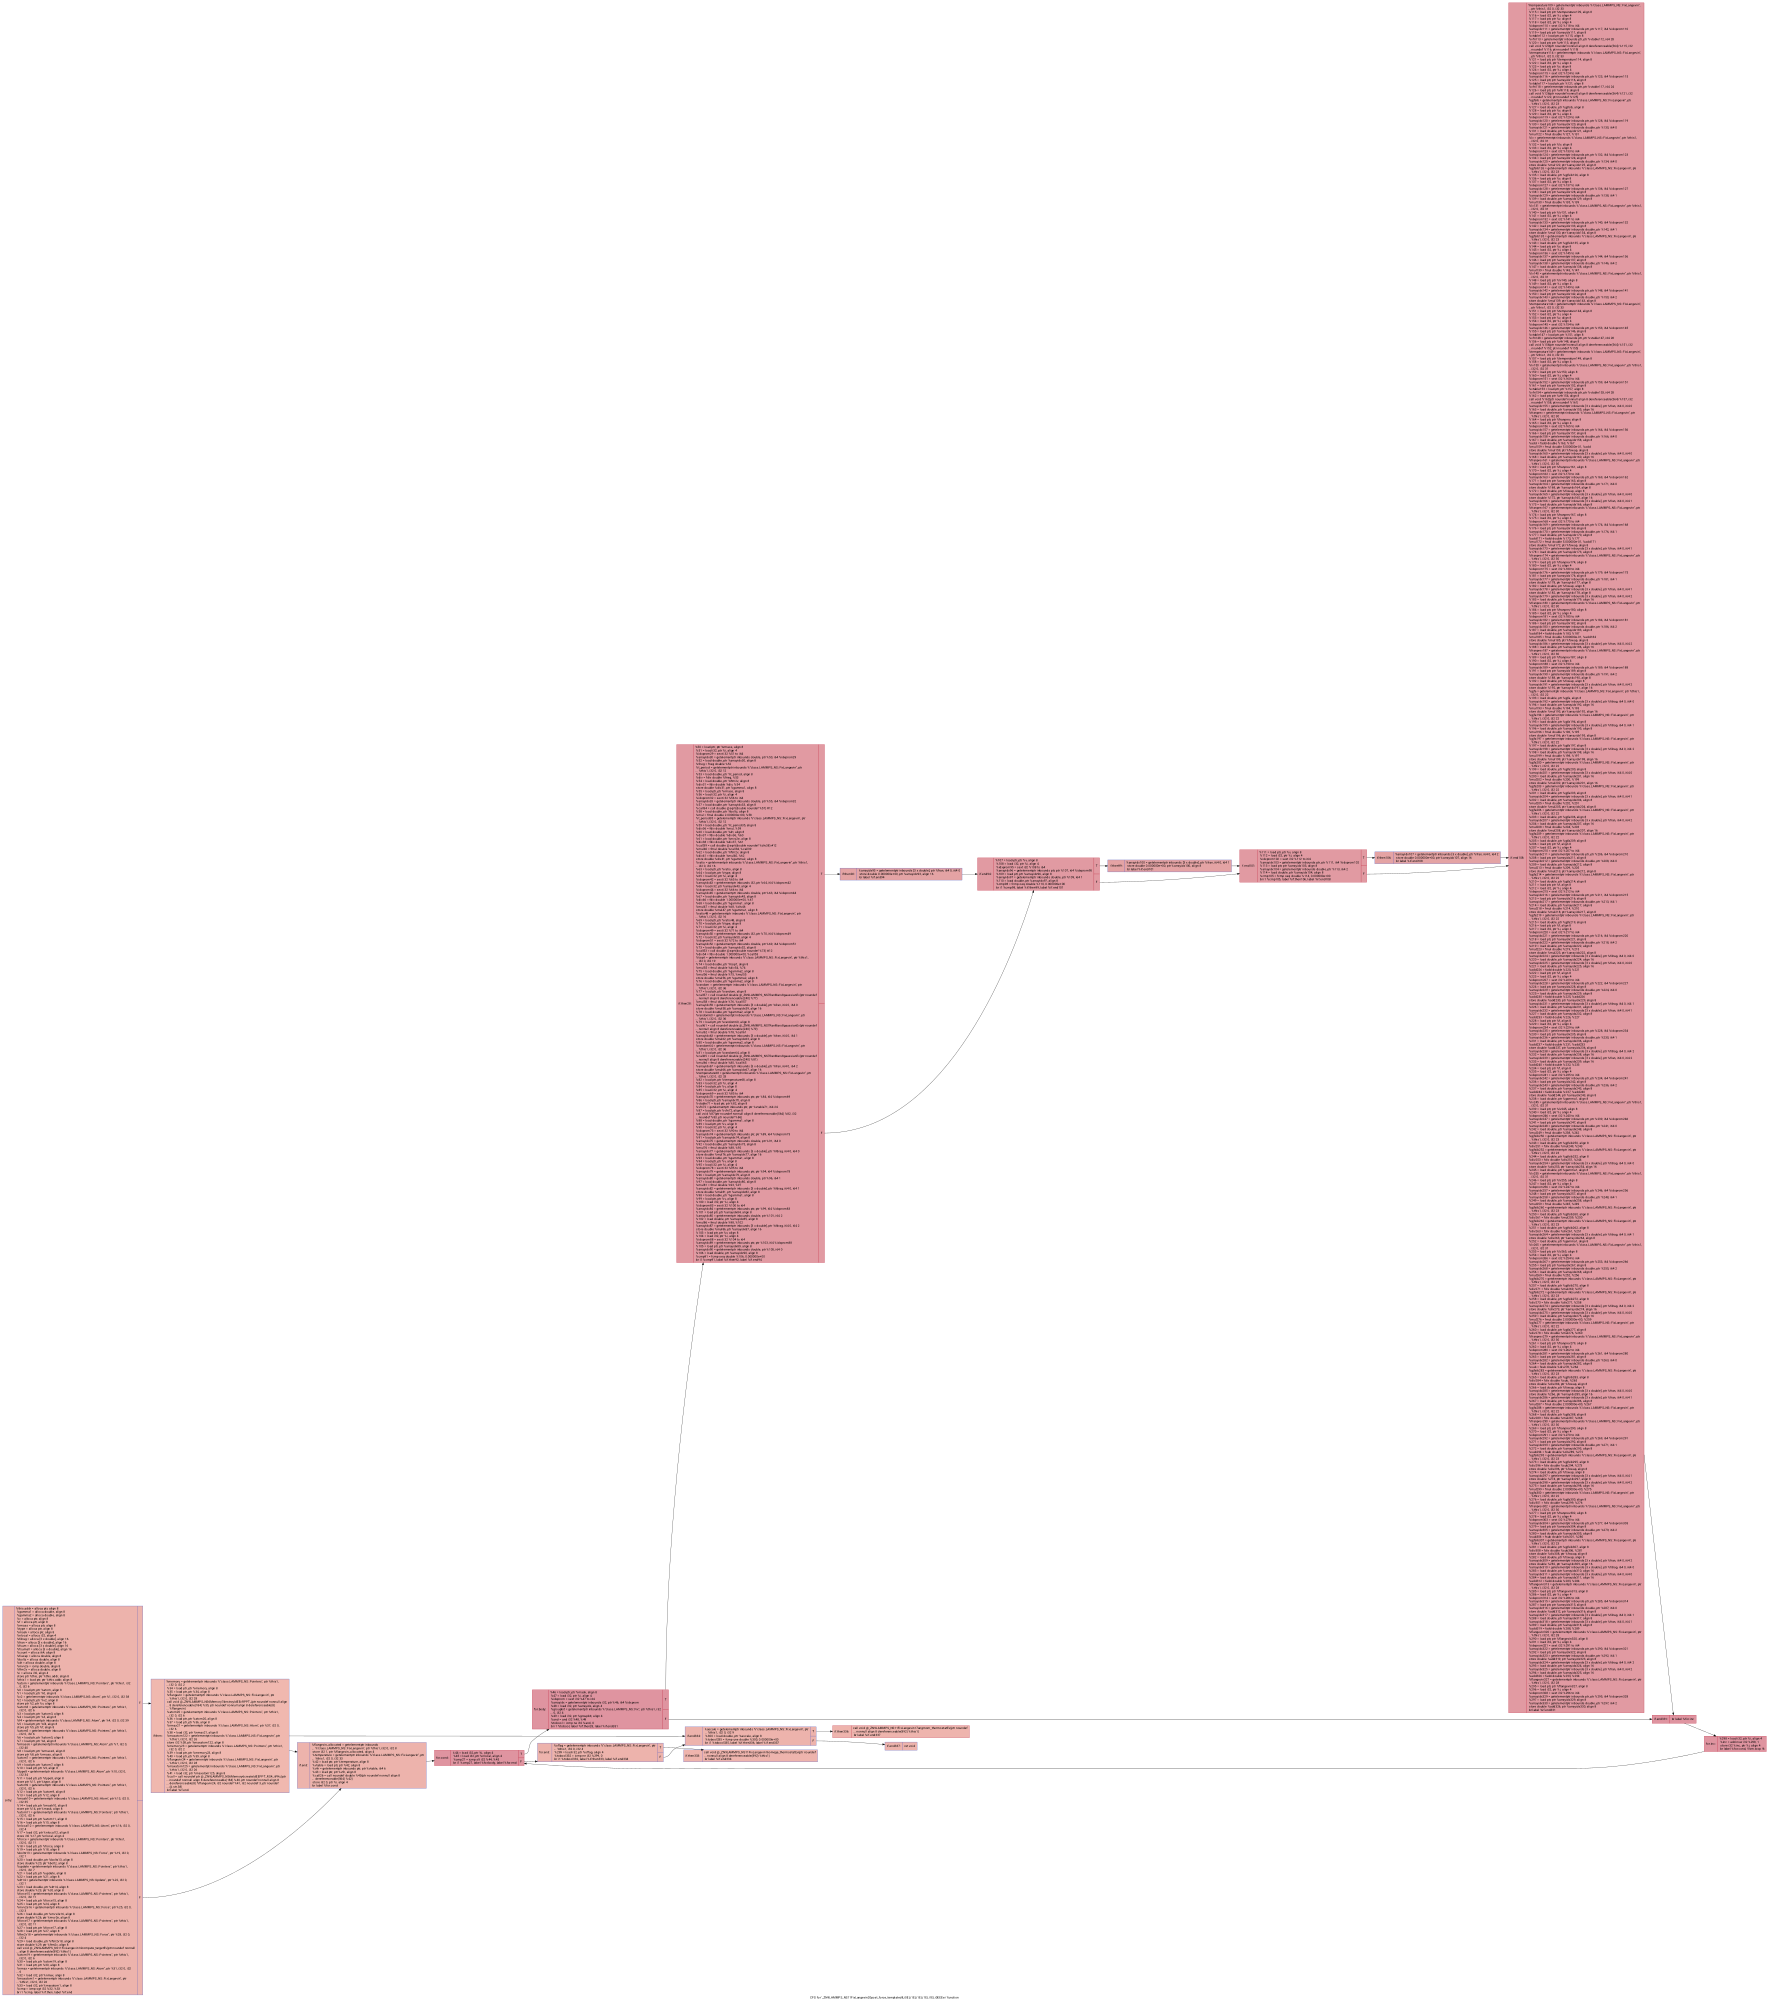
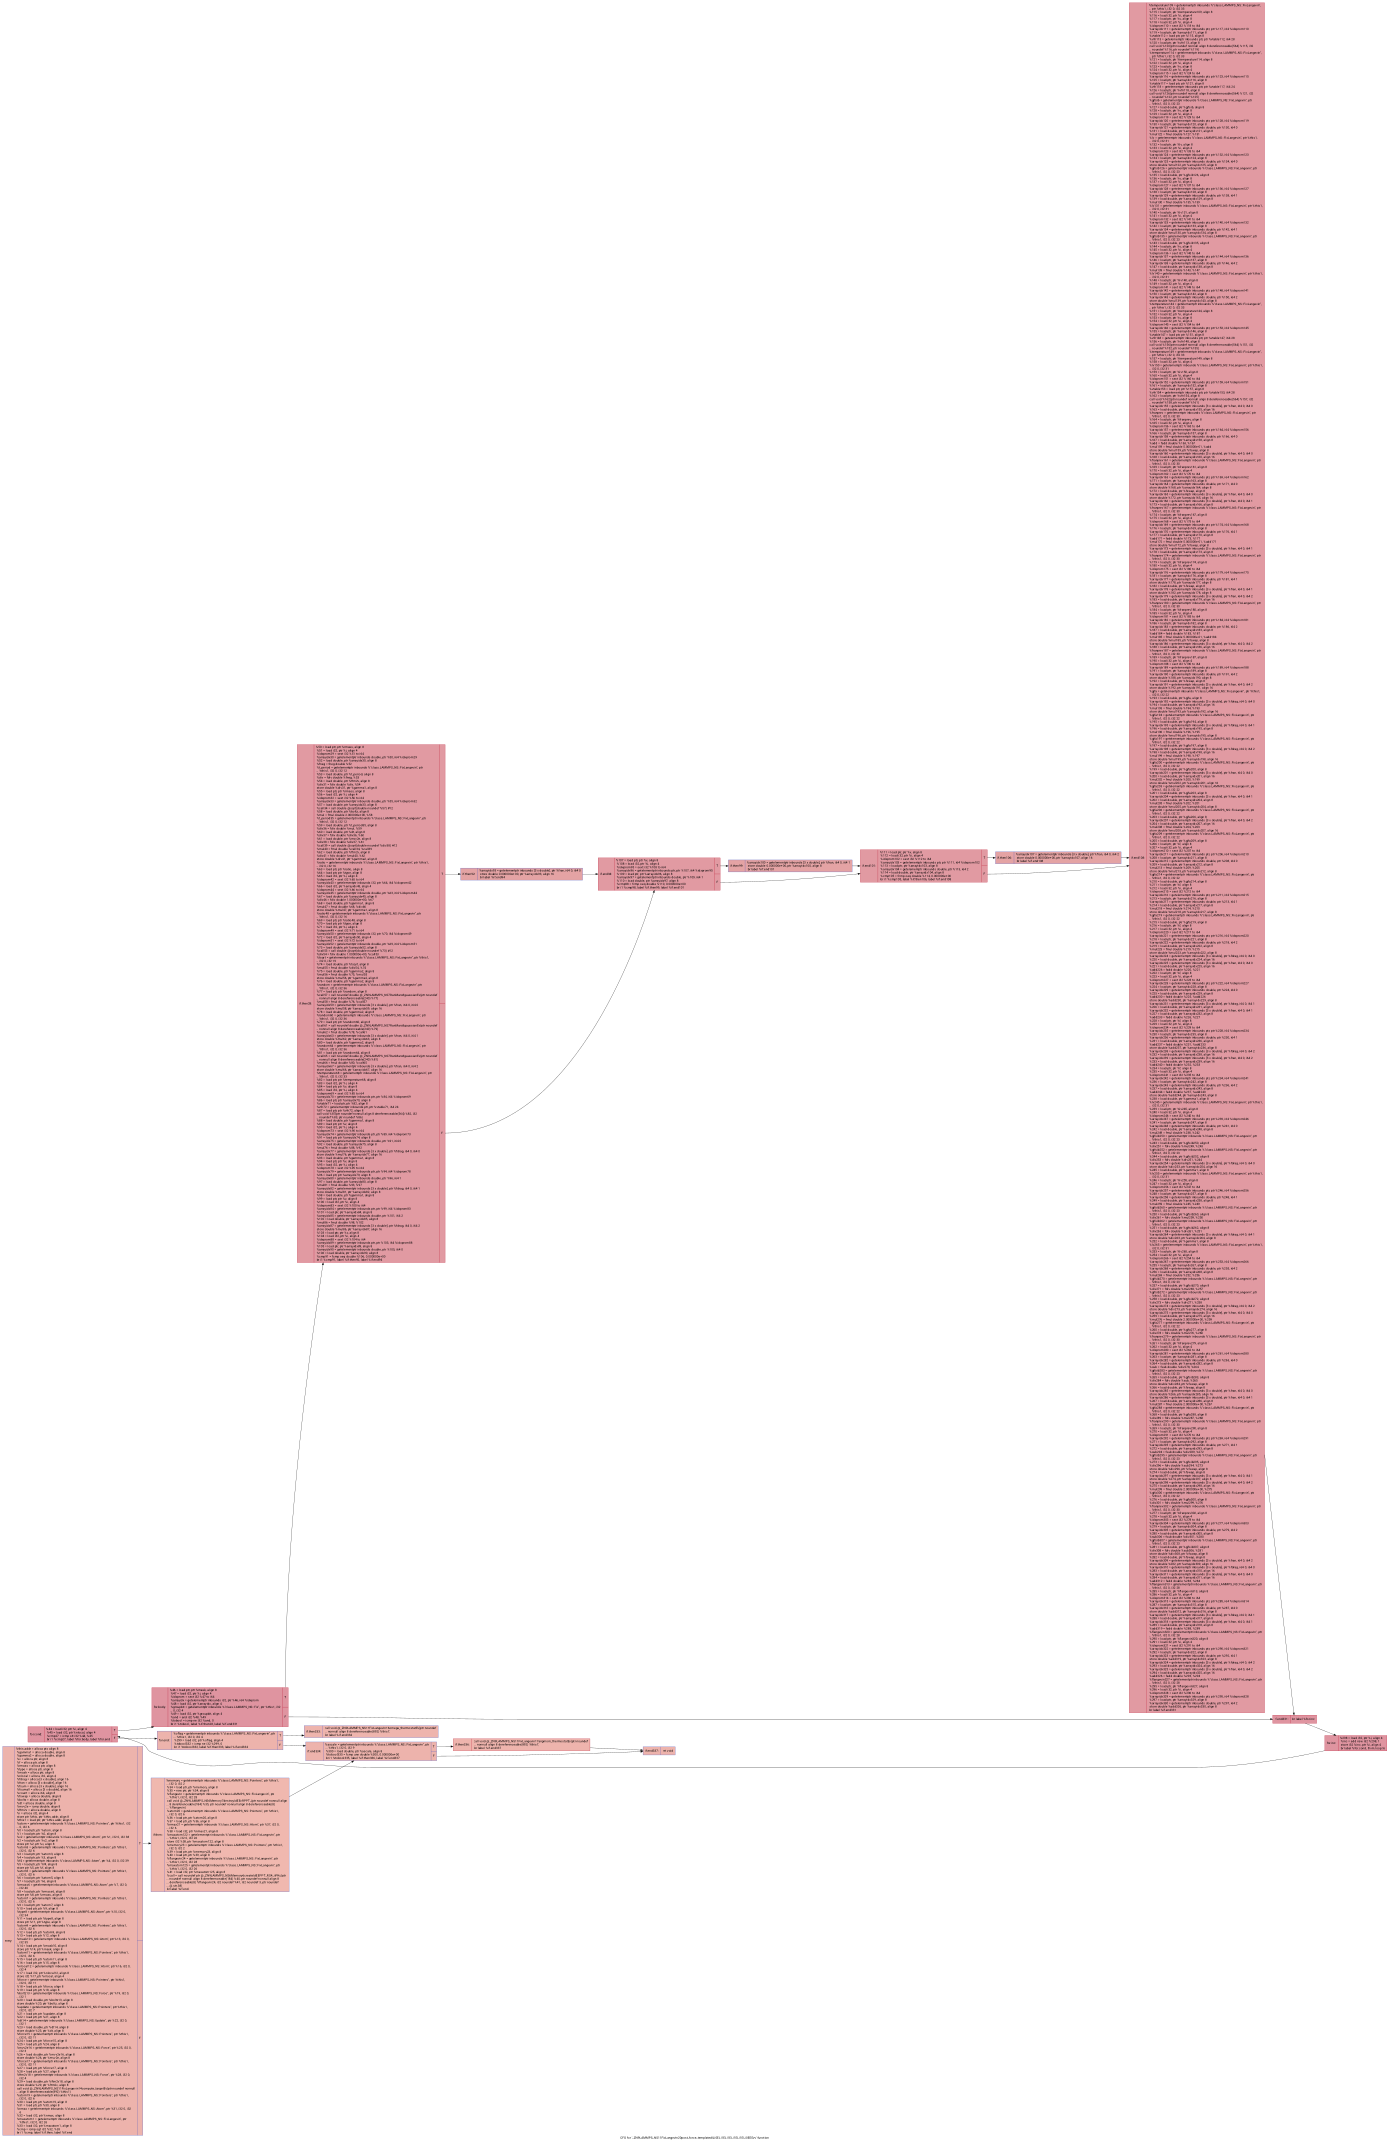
(188, 1692) -> (188, 1791)
none -> (615, 1749)
(362, 1765) -> none
